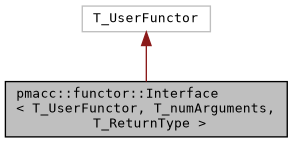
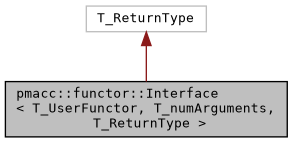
(146, 19) -> (146, 19)
